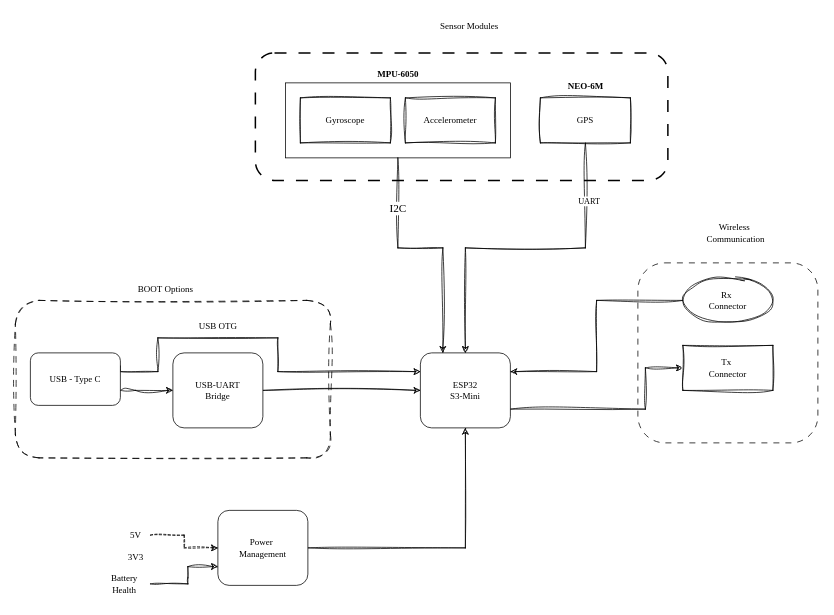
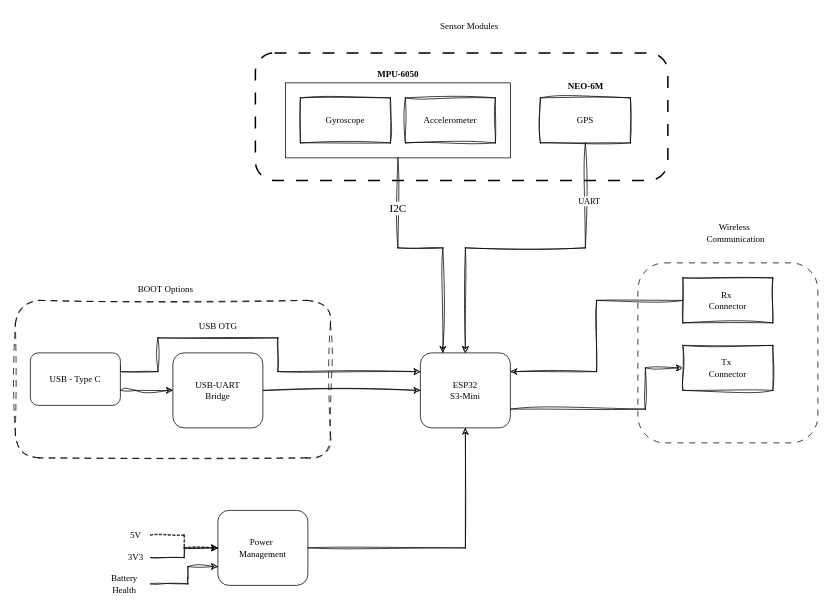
(728, 300) -> (728, 300)
none -> (171, 558)
